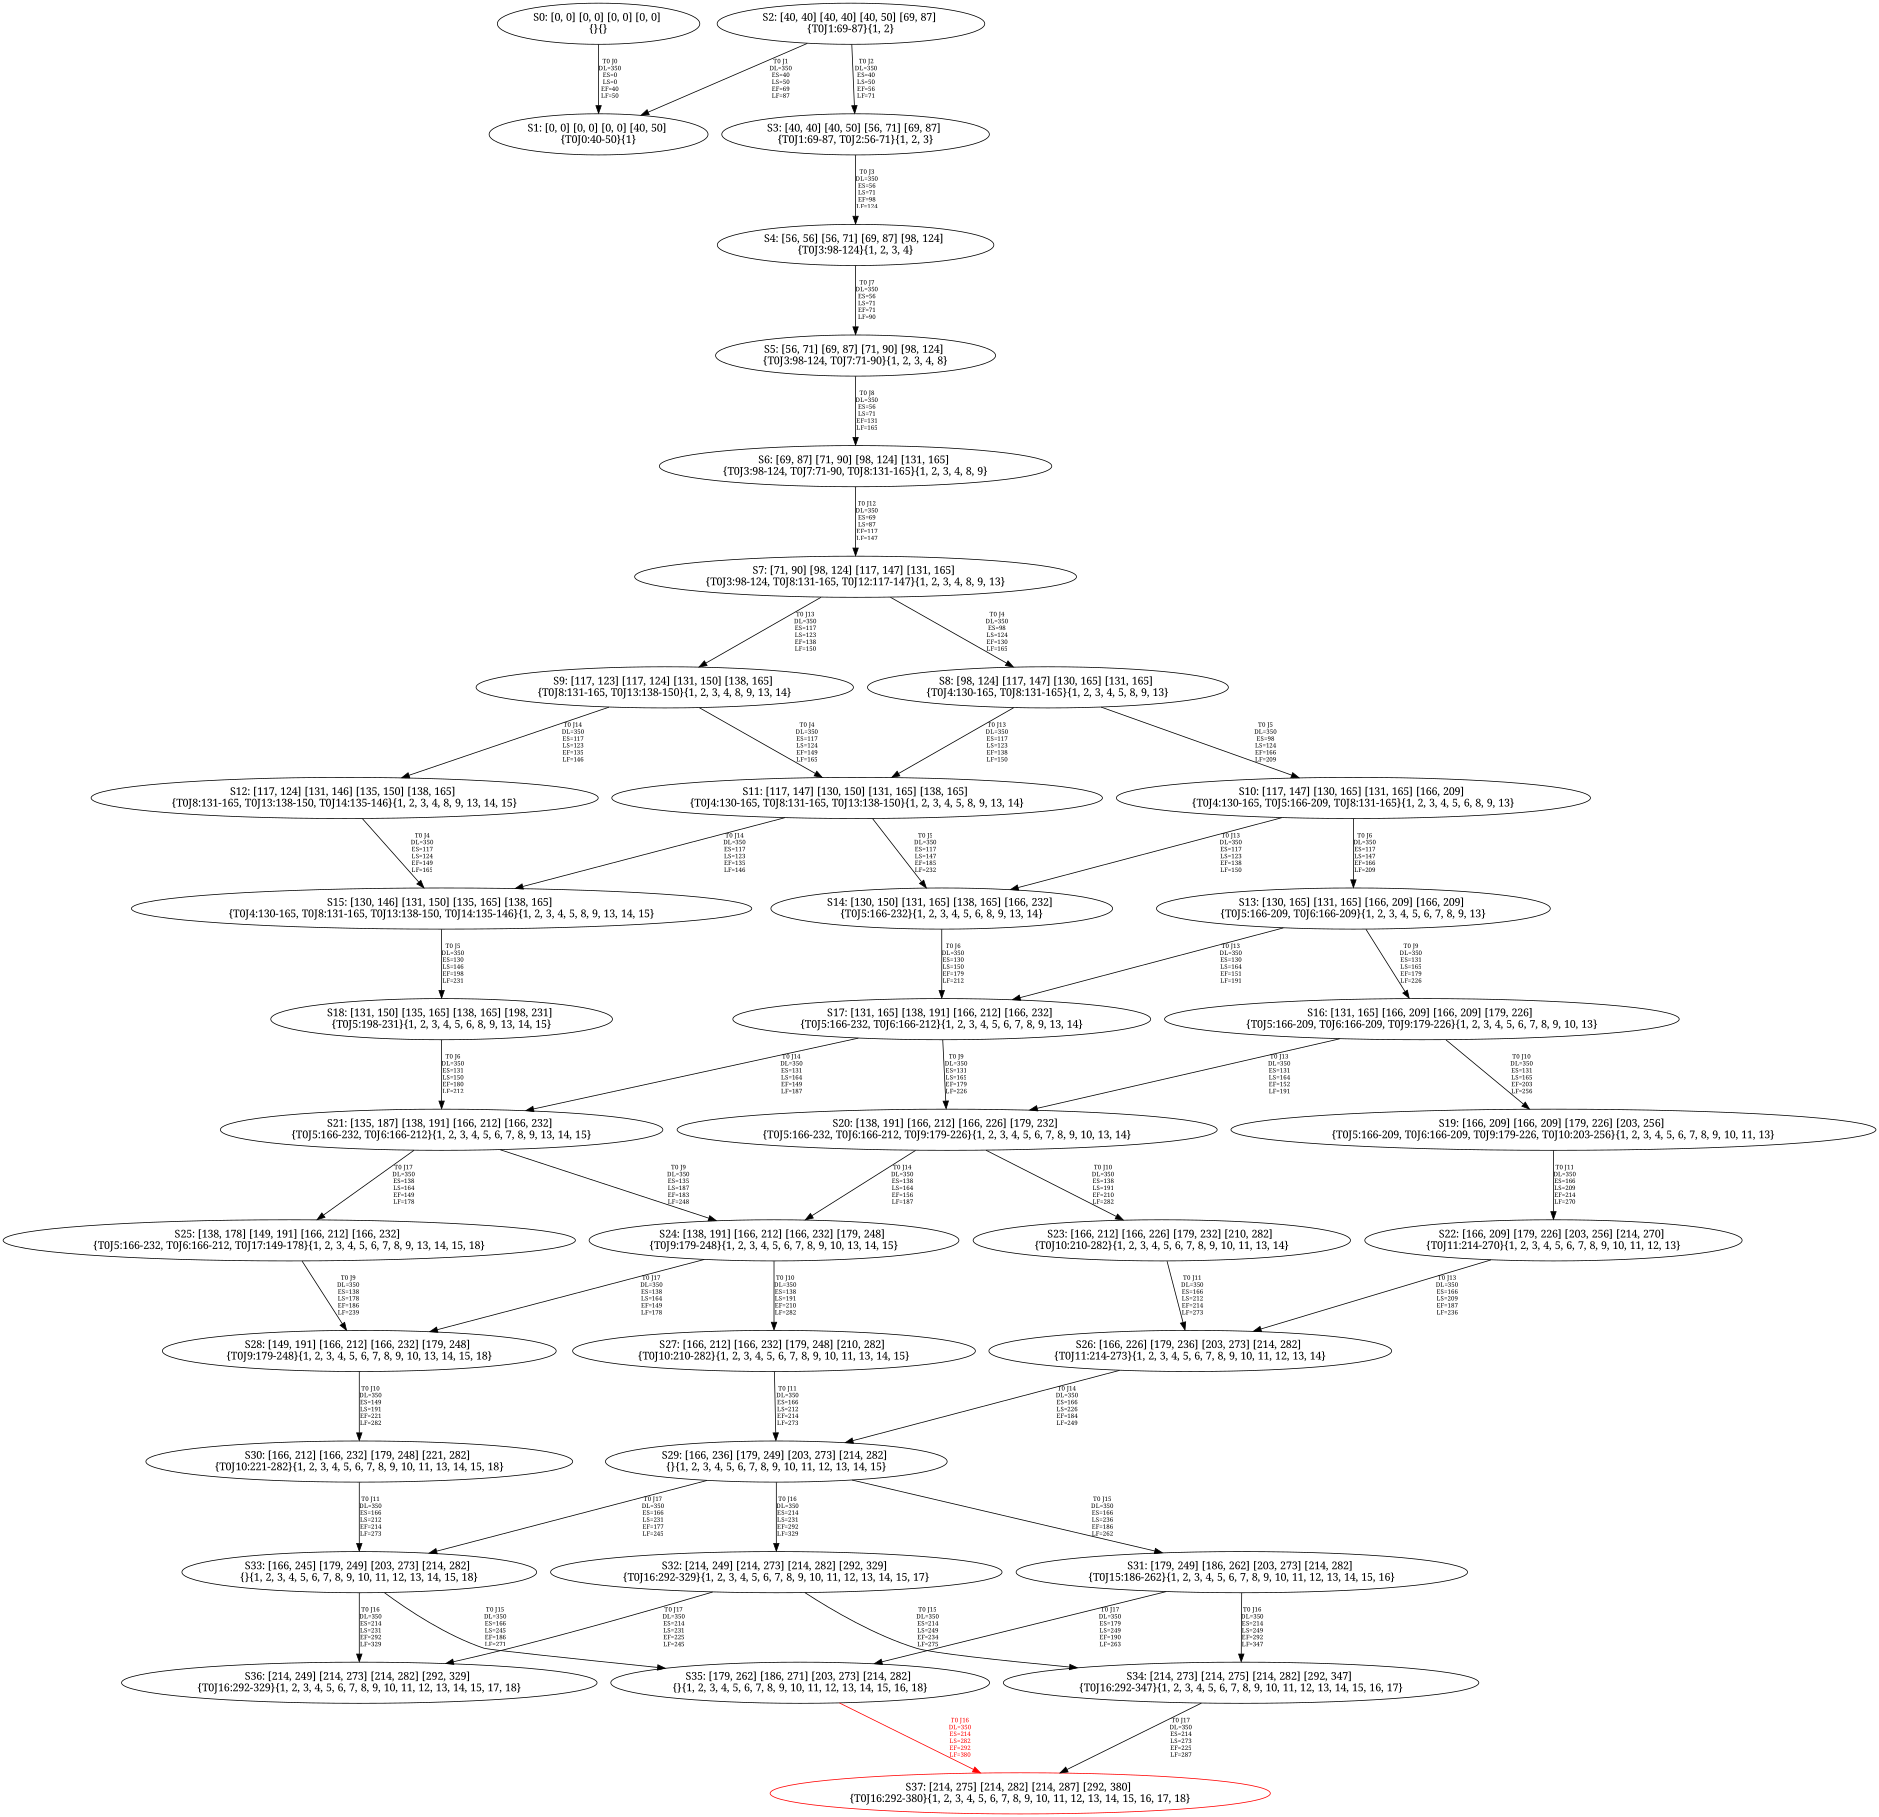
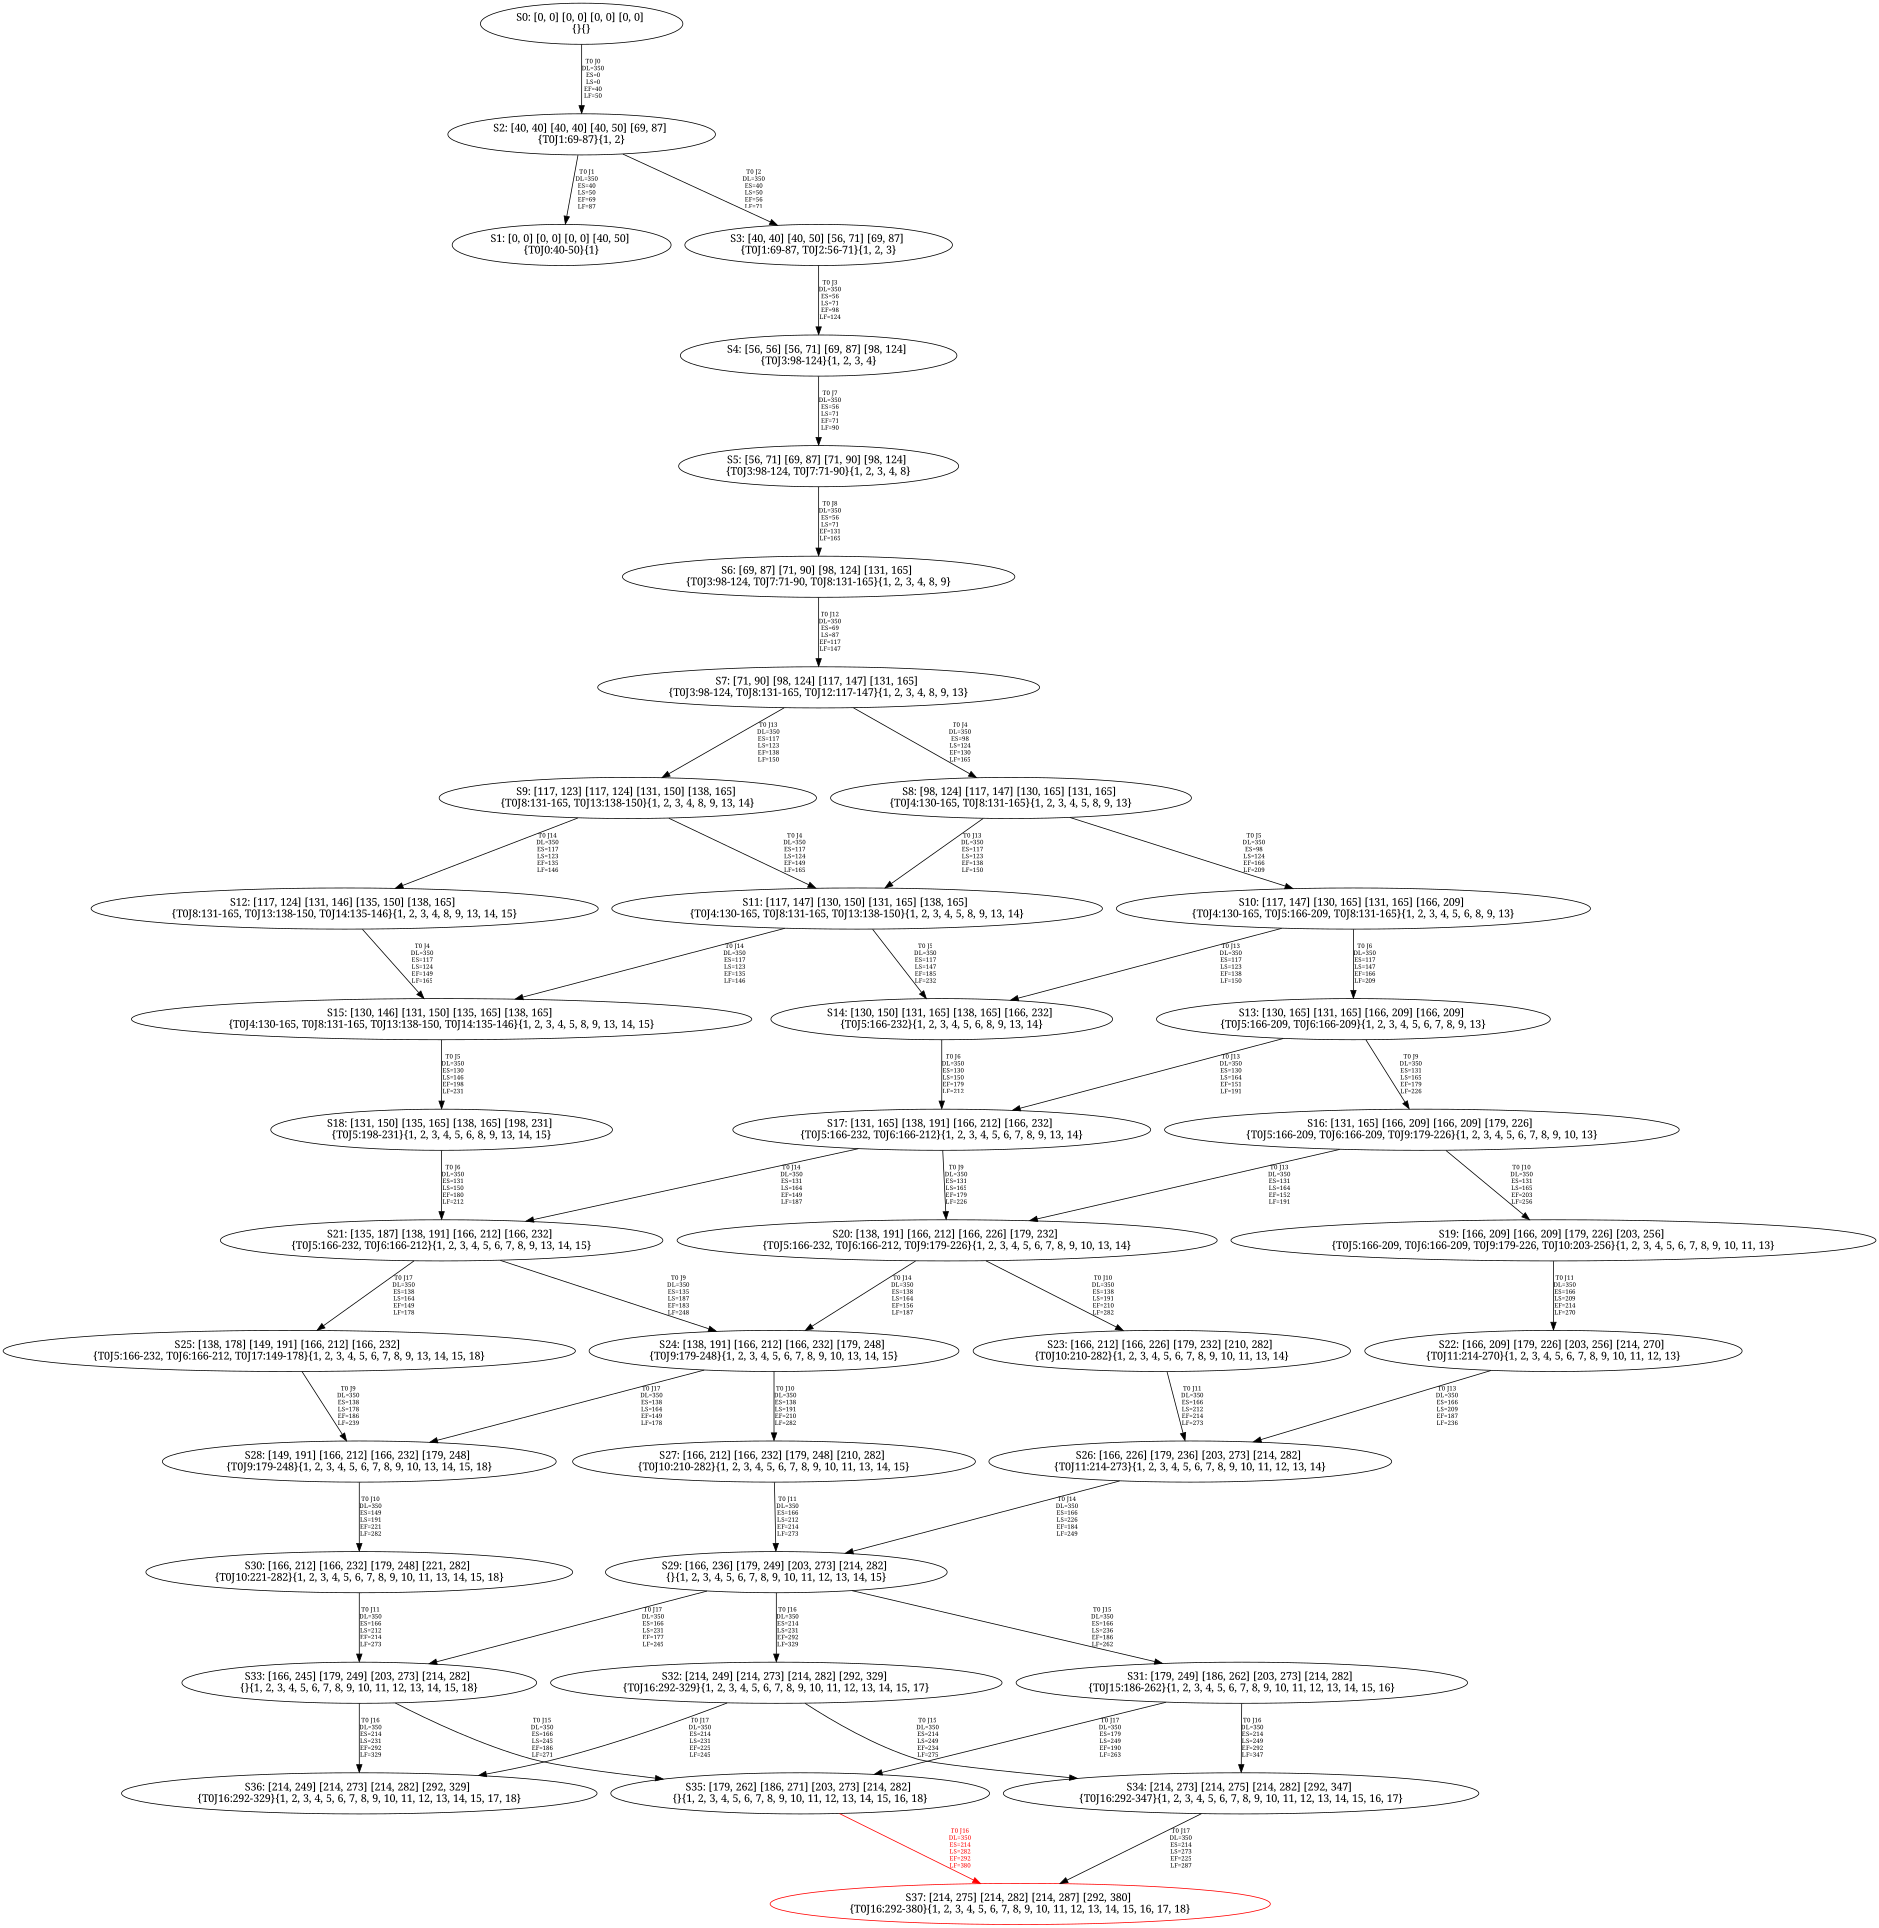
(599, 75) -> (582, 75)
